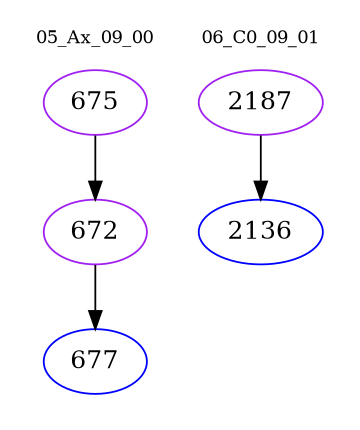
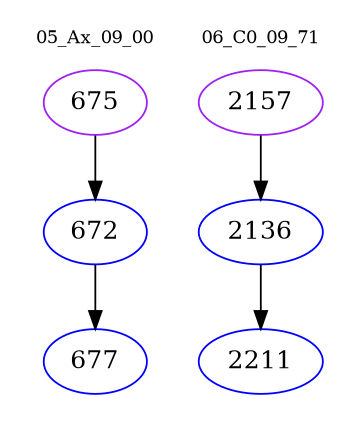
(261, 39) -> (261, 39)
(261, 103) -> (261, 103)
(95, 232) -> (95, 232)
none -> (261, 362)
